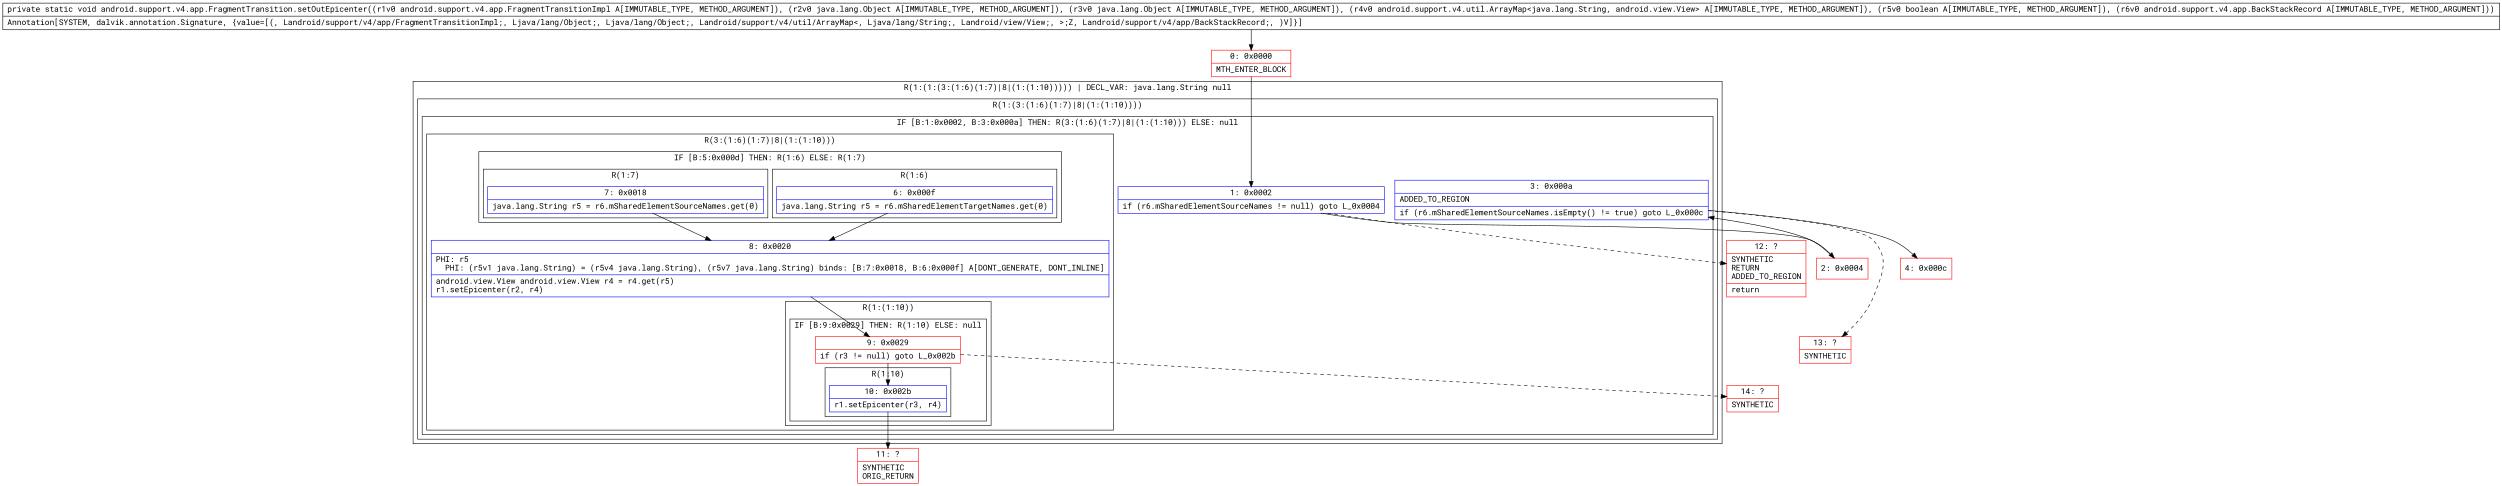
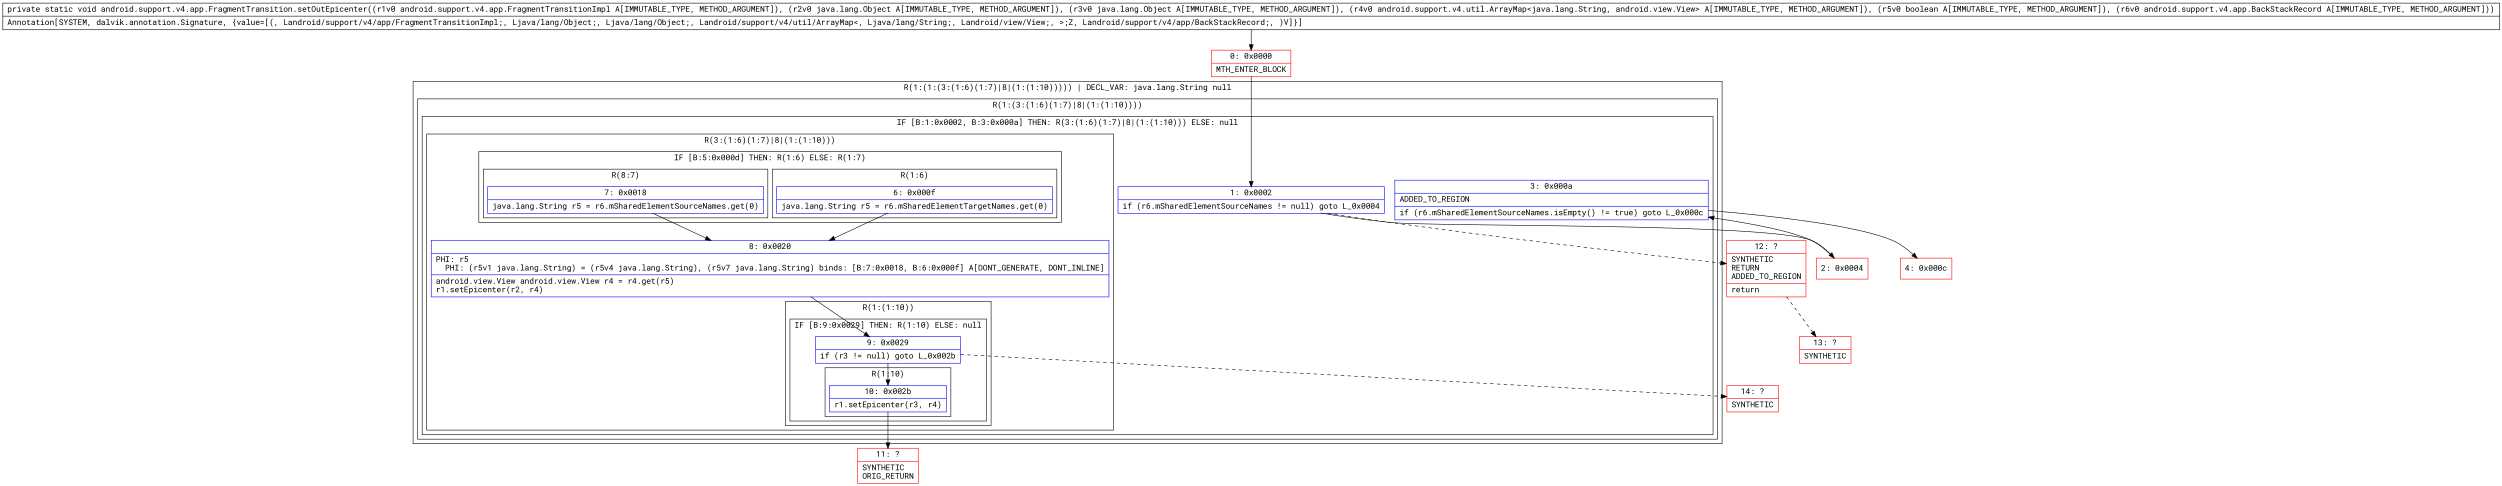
(626, 176) -> (626, 176)
(1870, 238) -> (1800, 314)
(888, 350) -> (888, 350)
